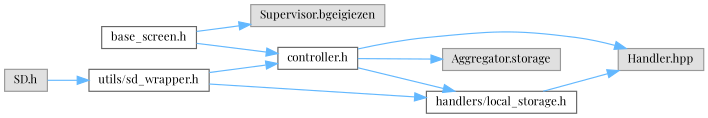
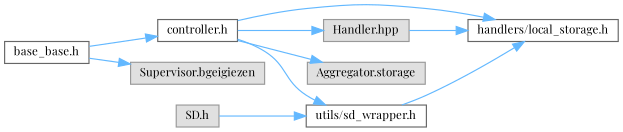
(149, 38) -> (47, 52)
(237, 69) -> (280, 65)
(575, 82) -> (433, 31)
